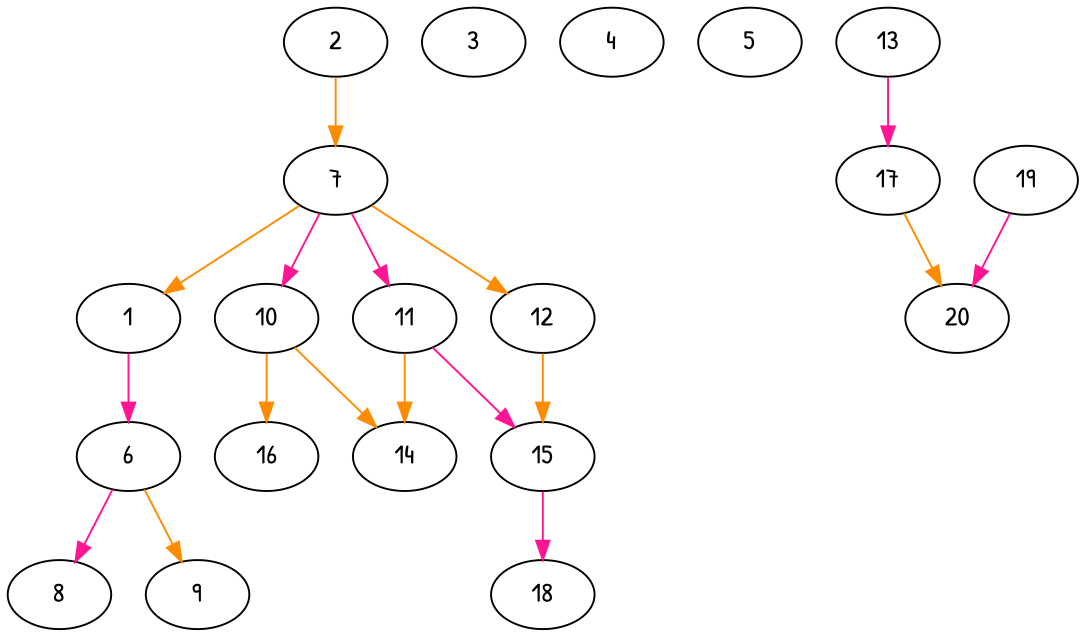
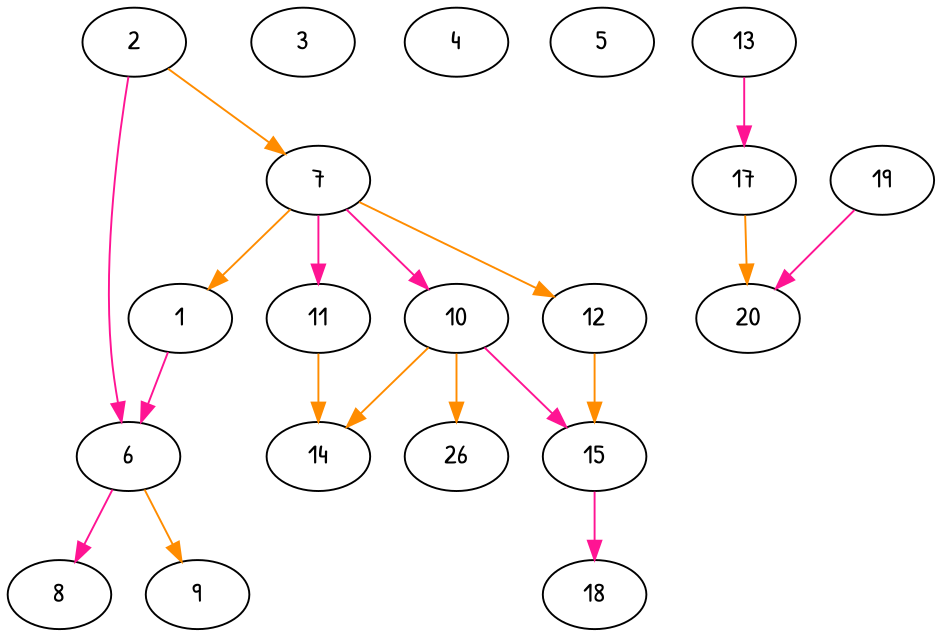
none -> (110, 239)
(467, 381) -> (518, 381)
(267, 456) -> (456, 456)
